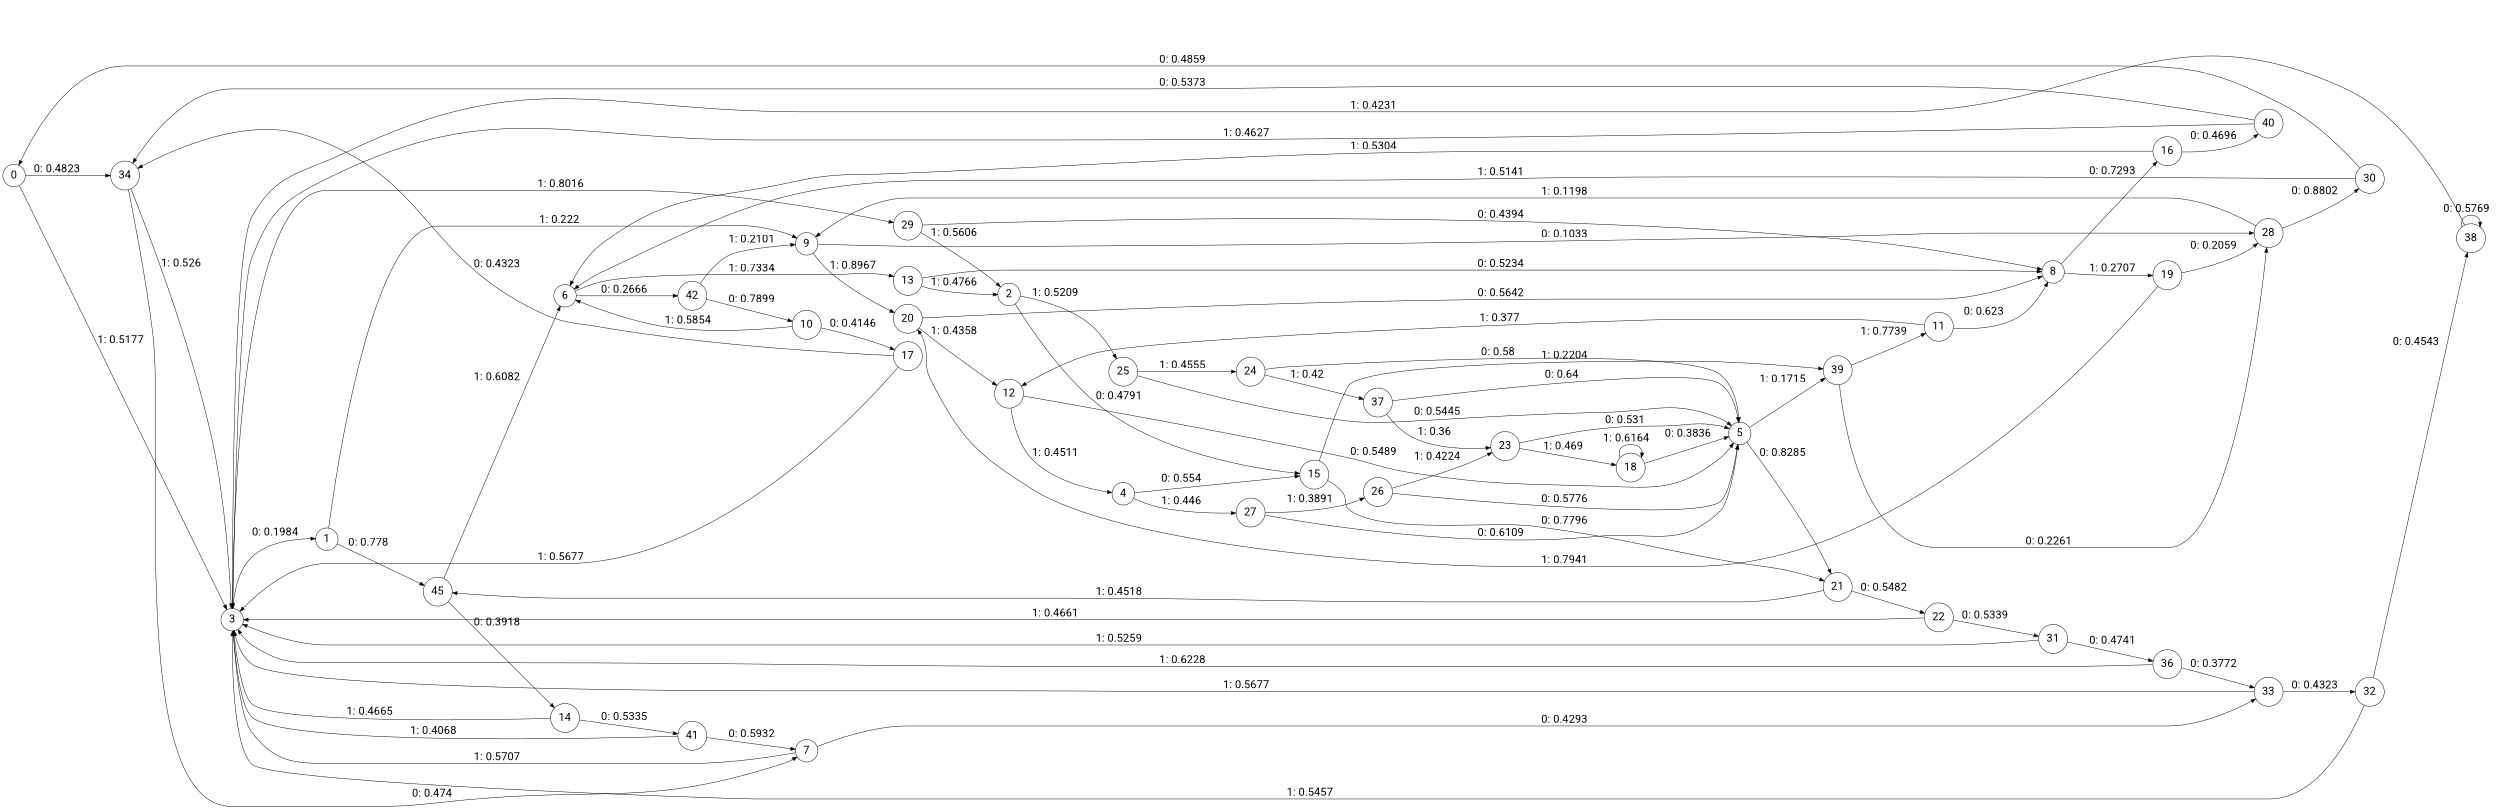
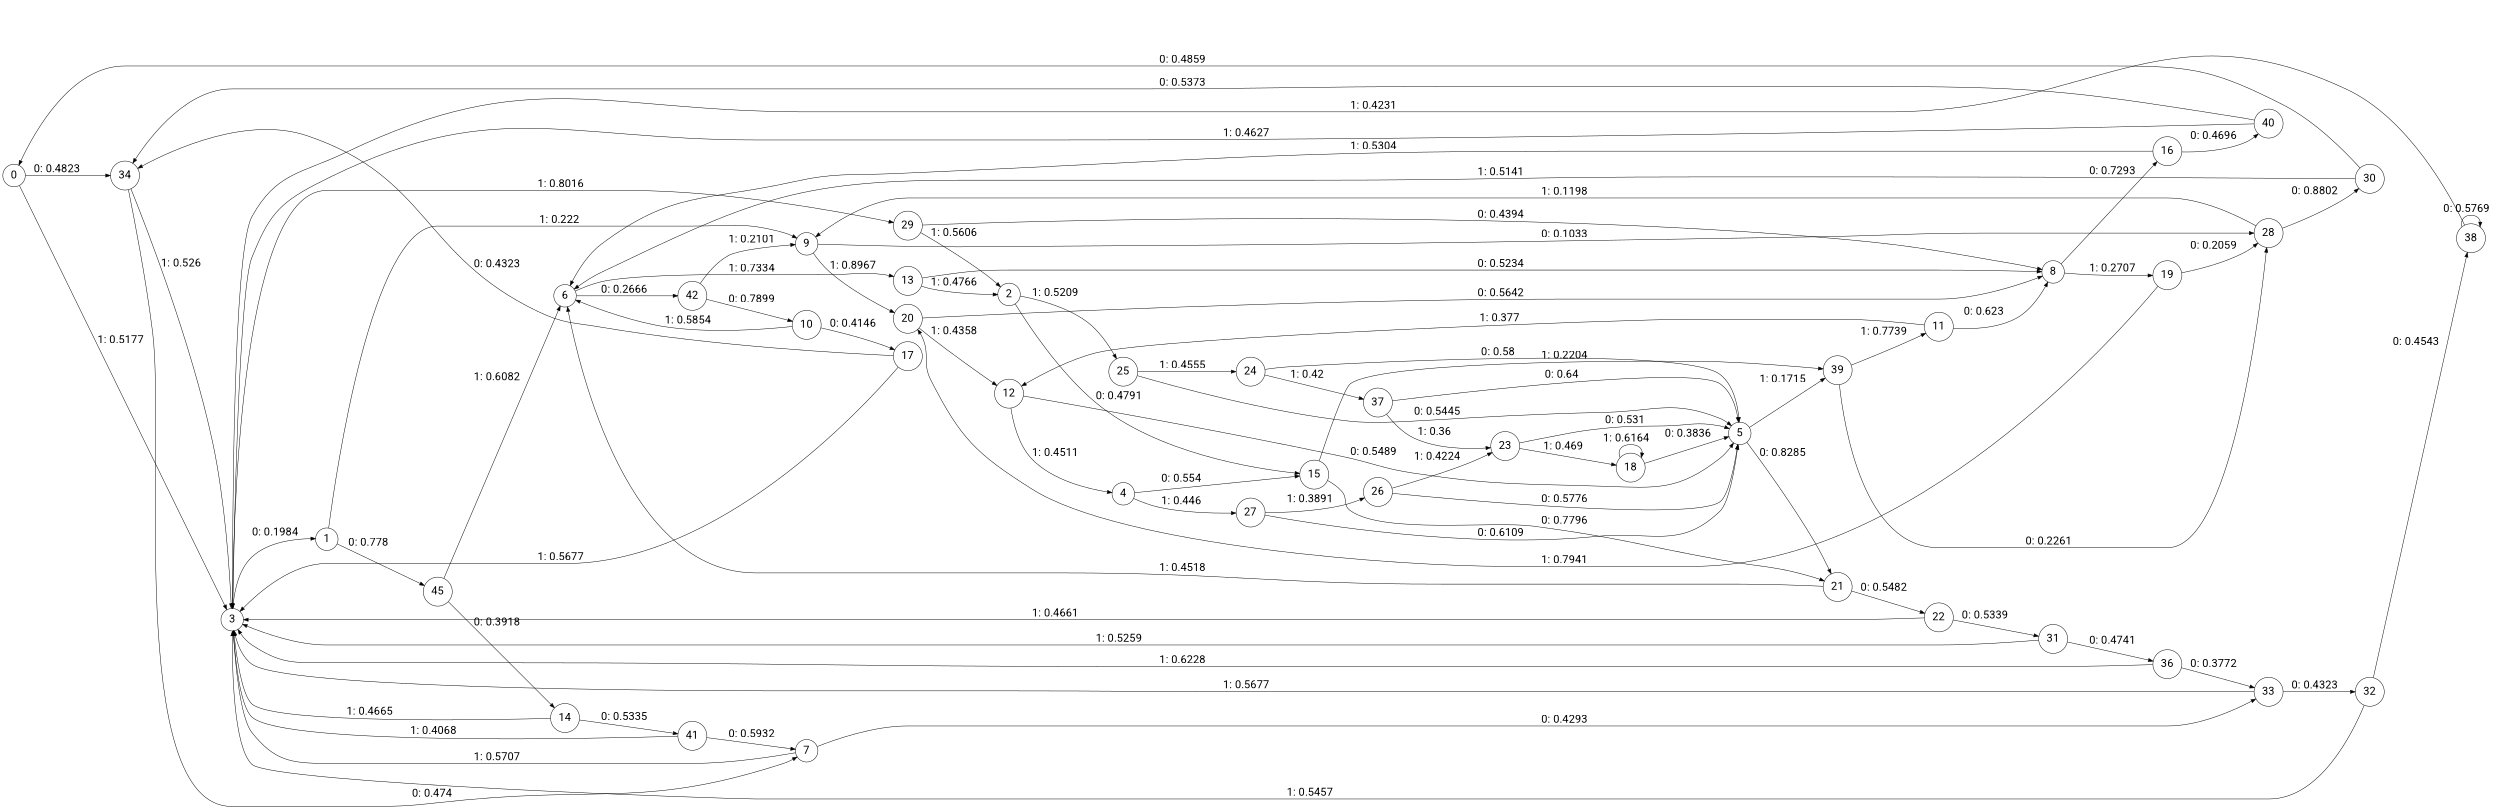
(1141, 599) -> (1117, 573)
